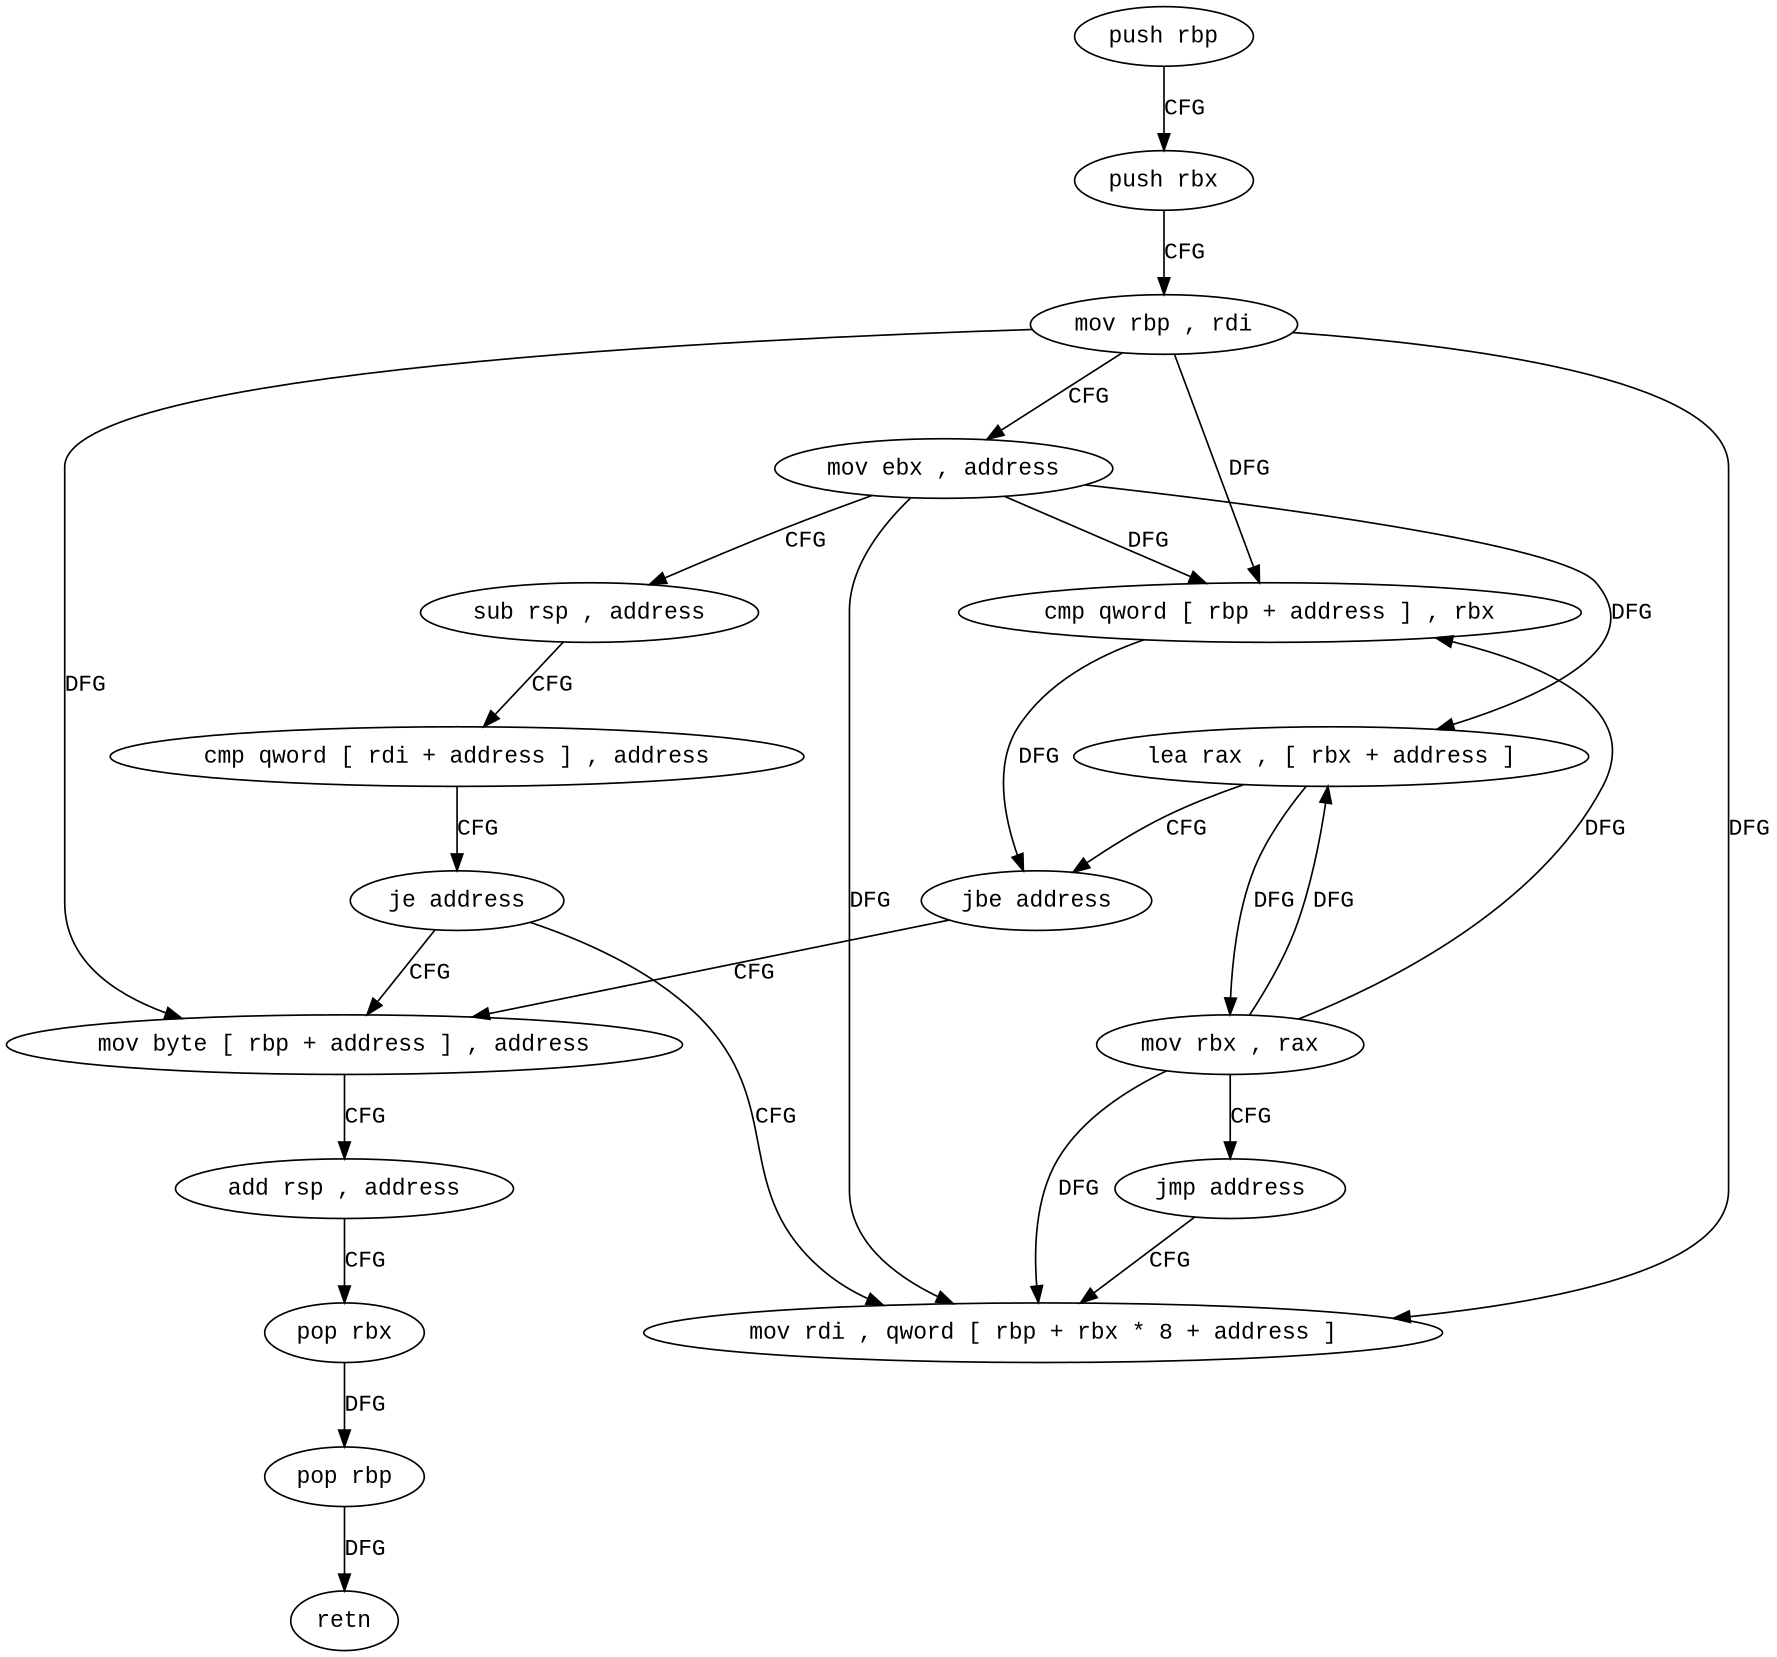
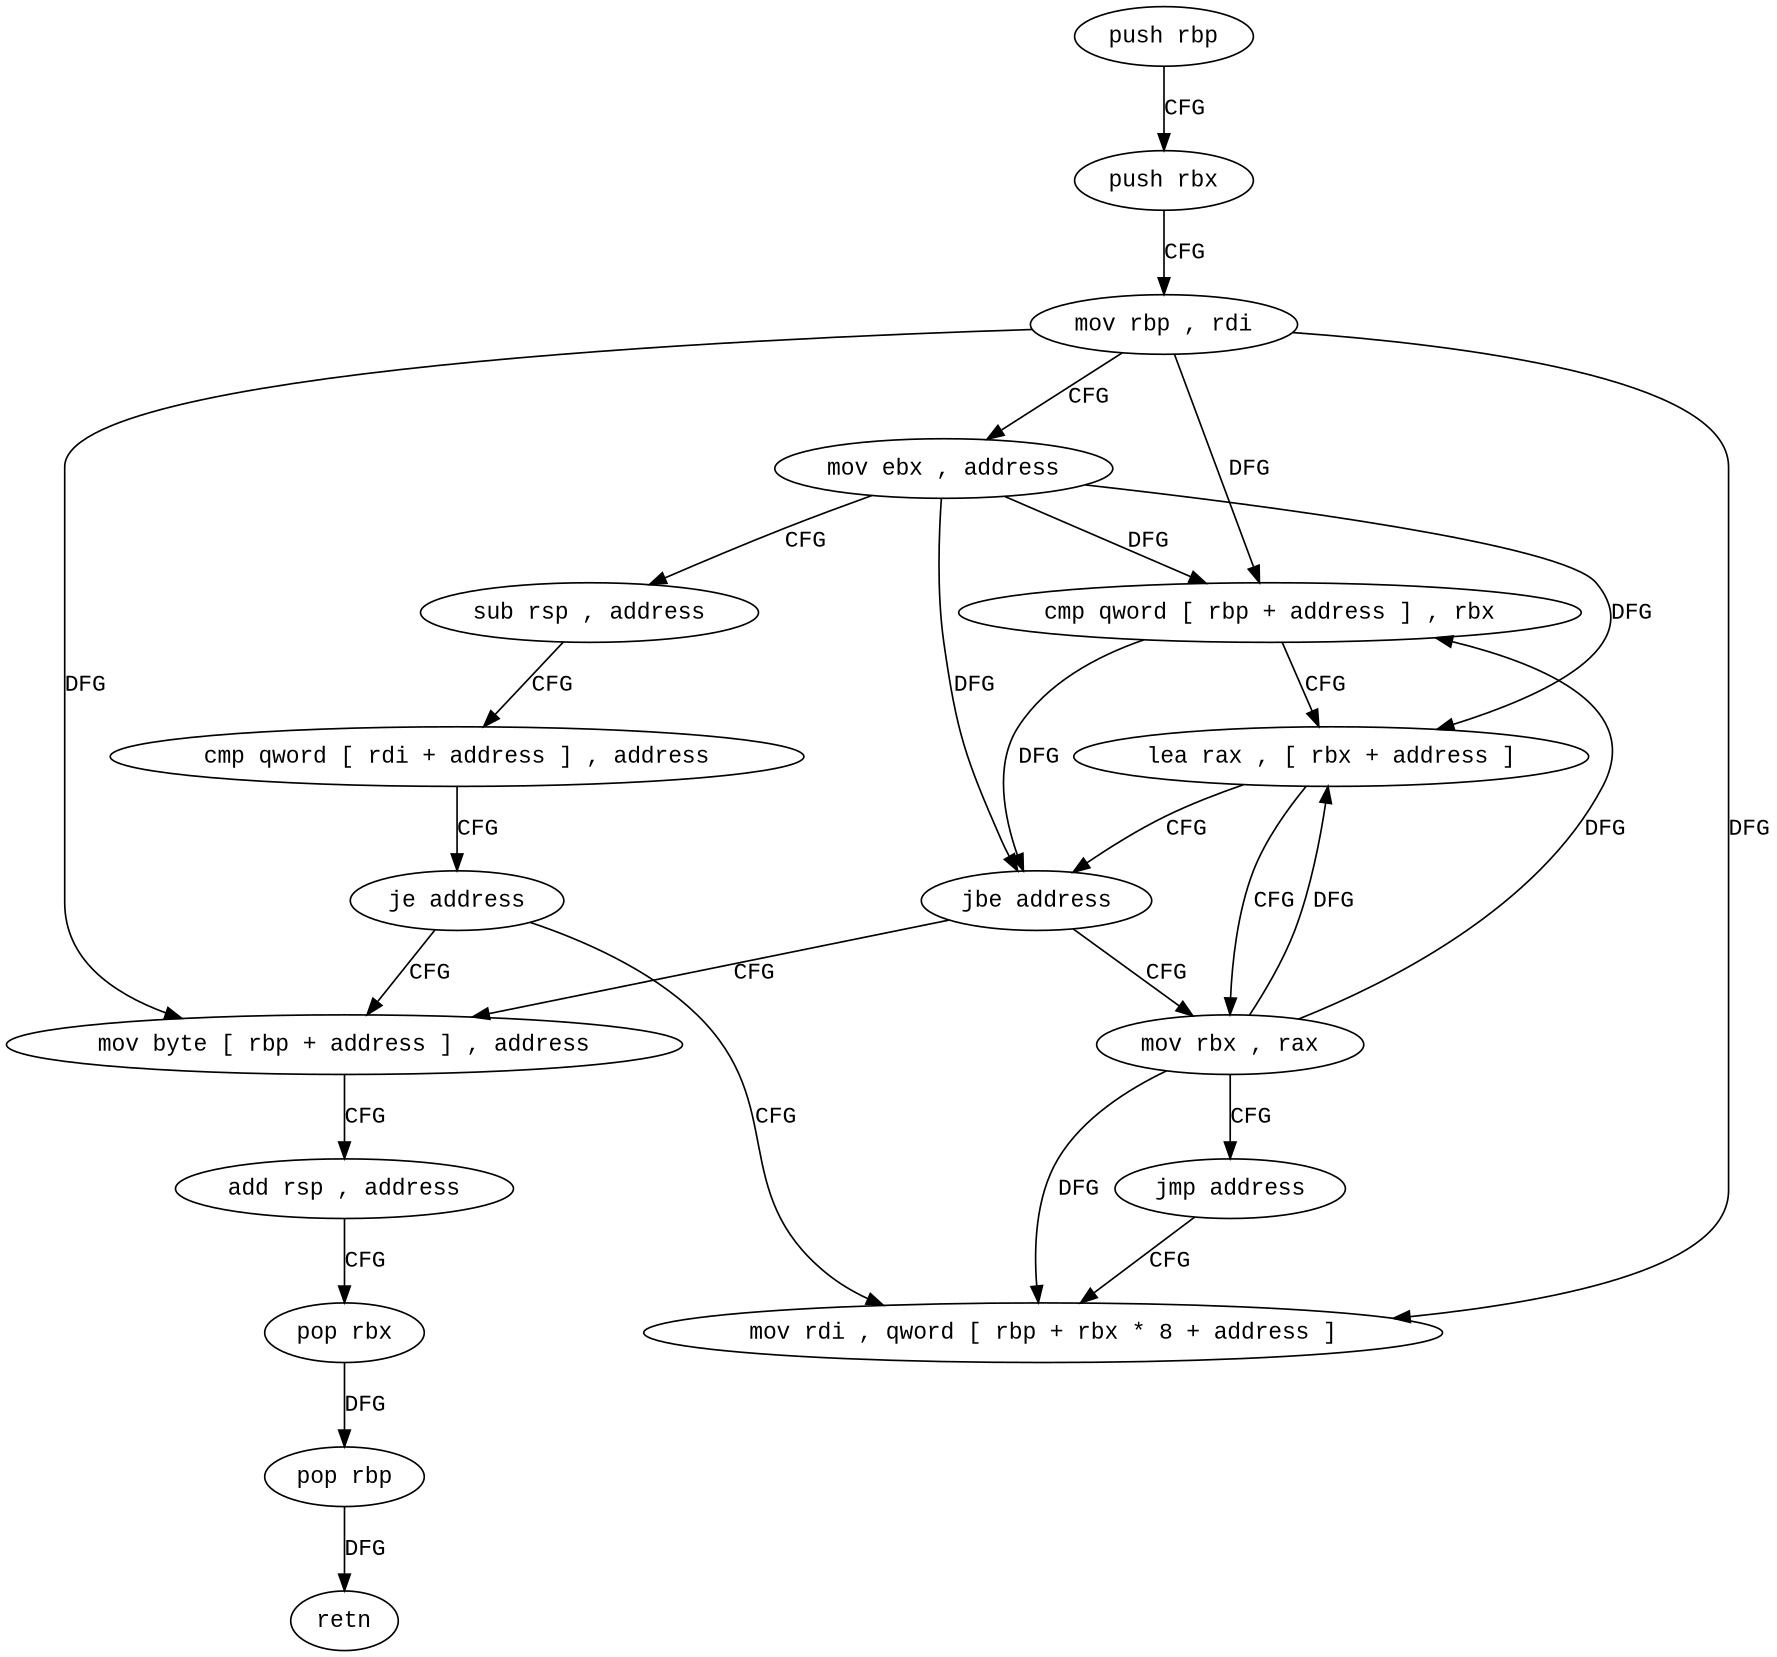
none -> (1297, 677)
(1274, 901) -> (1274, 901)
(849, 907) -> (950, 682)
none -> (1126, 968)
